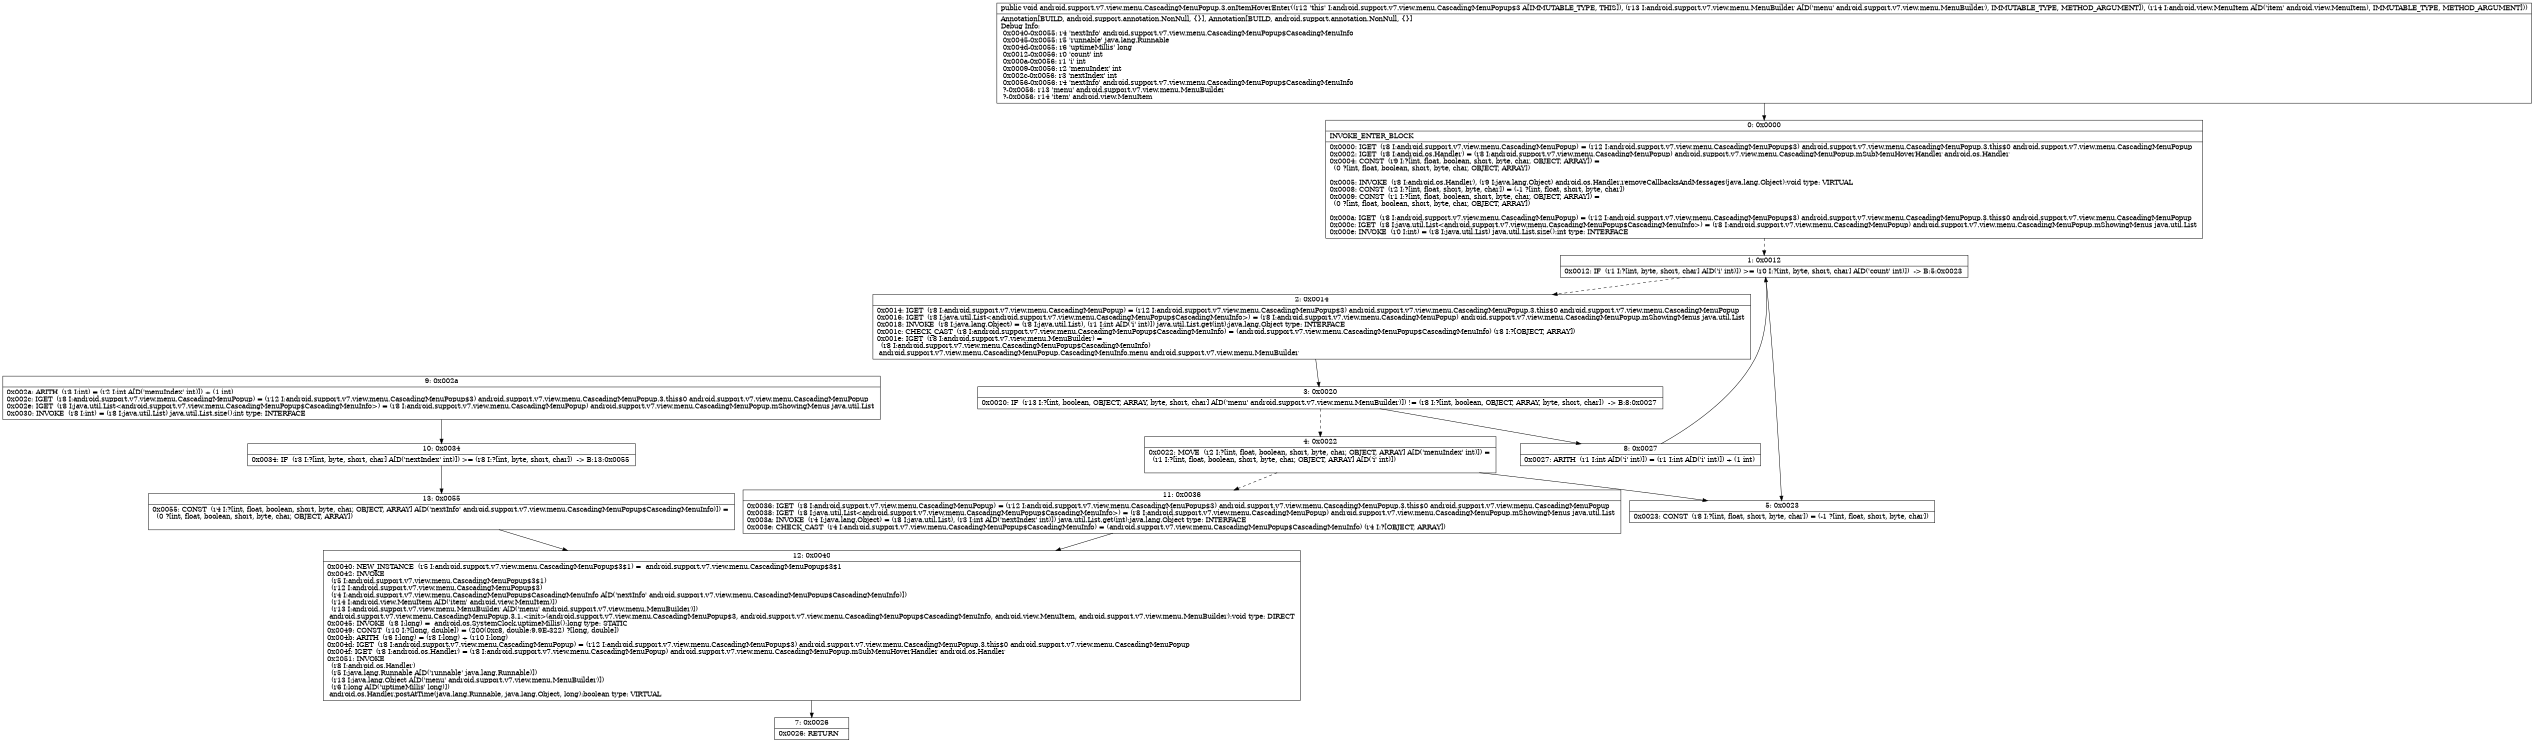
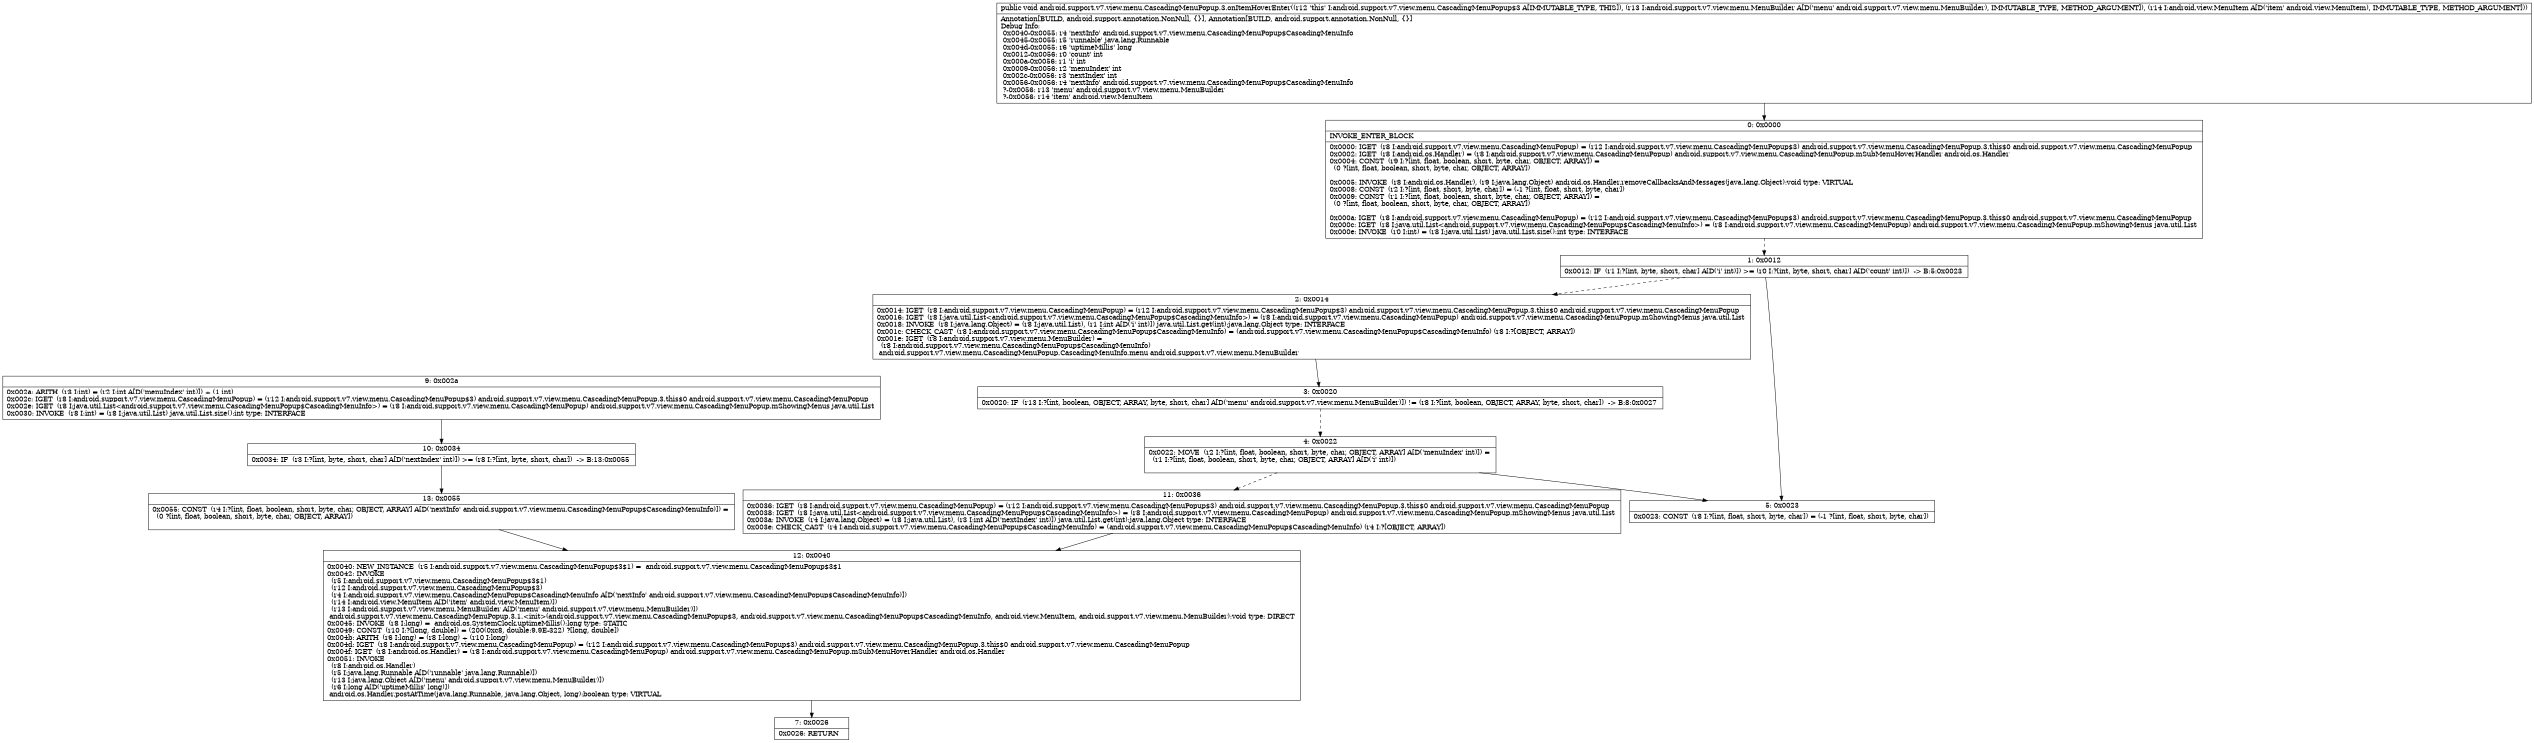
(1640, 455) -> none
(358, 659) -> (358, 659)
